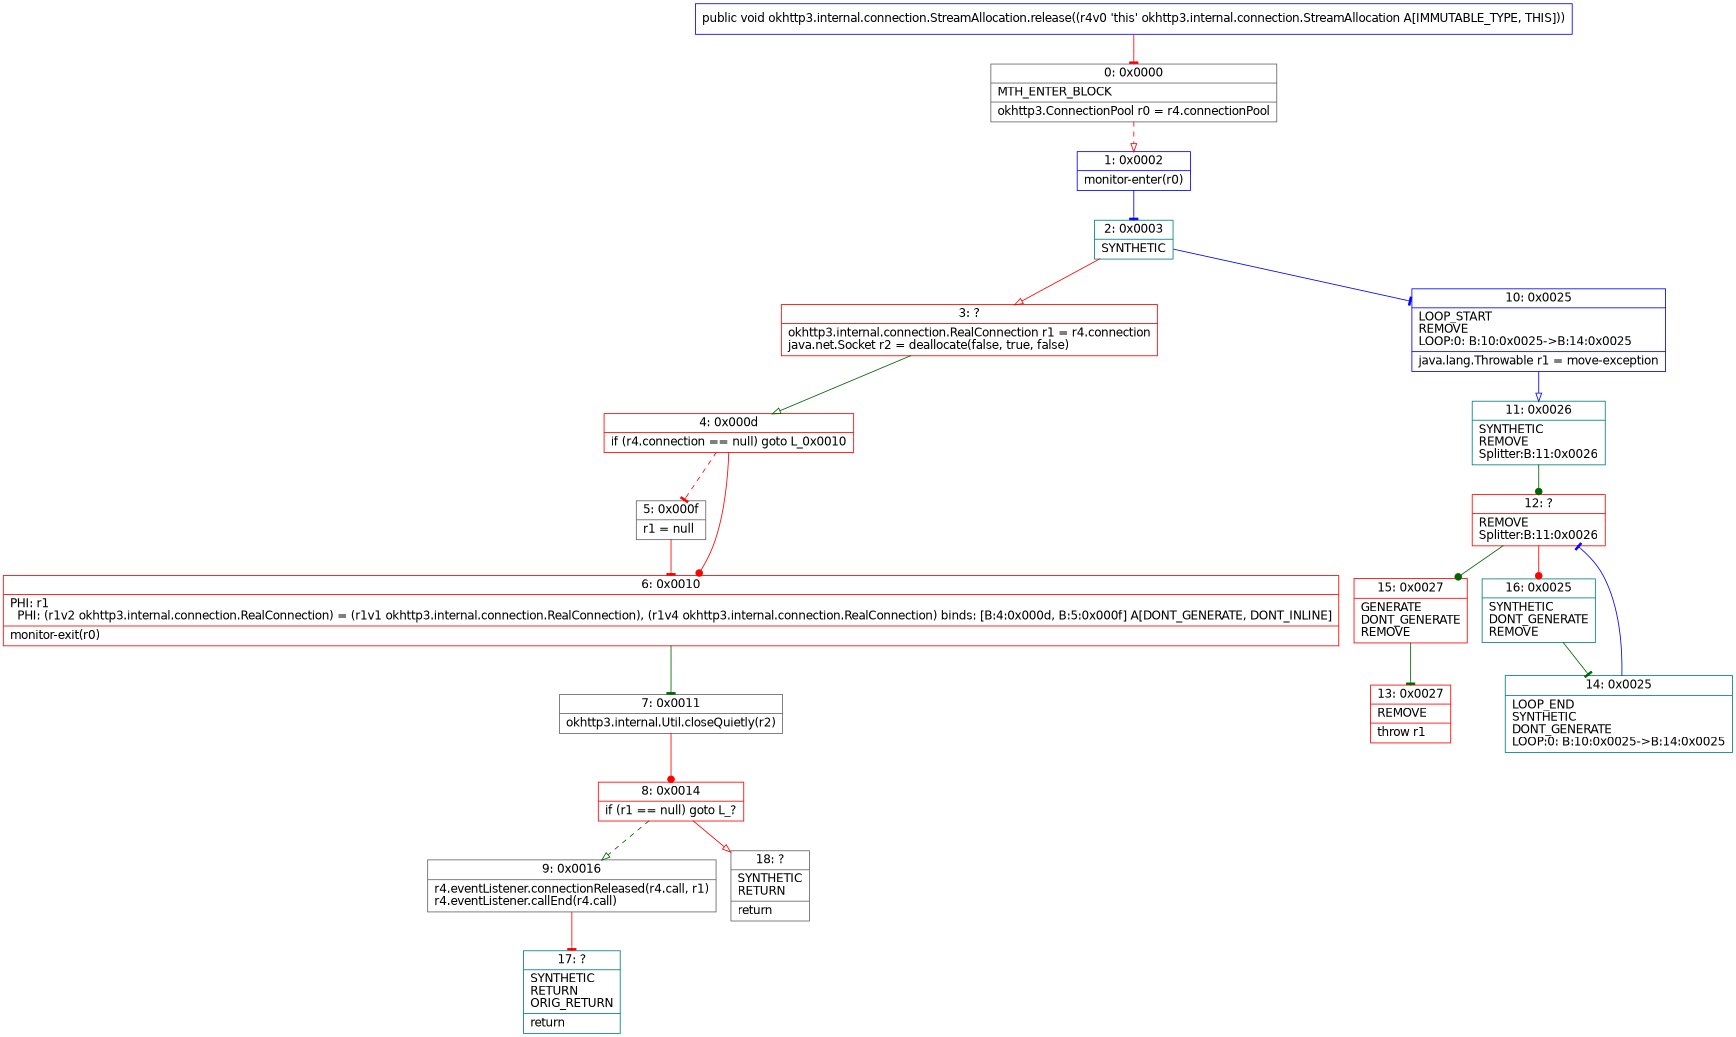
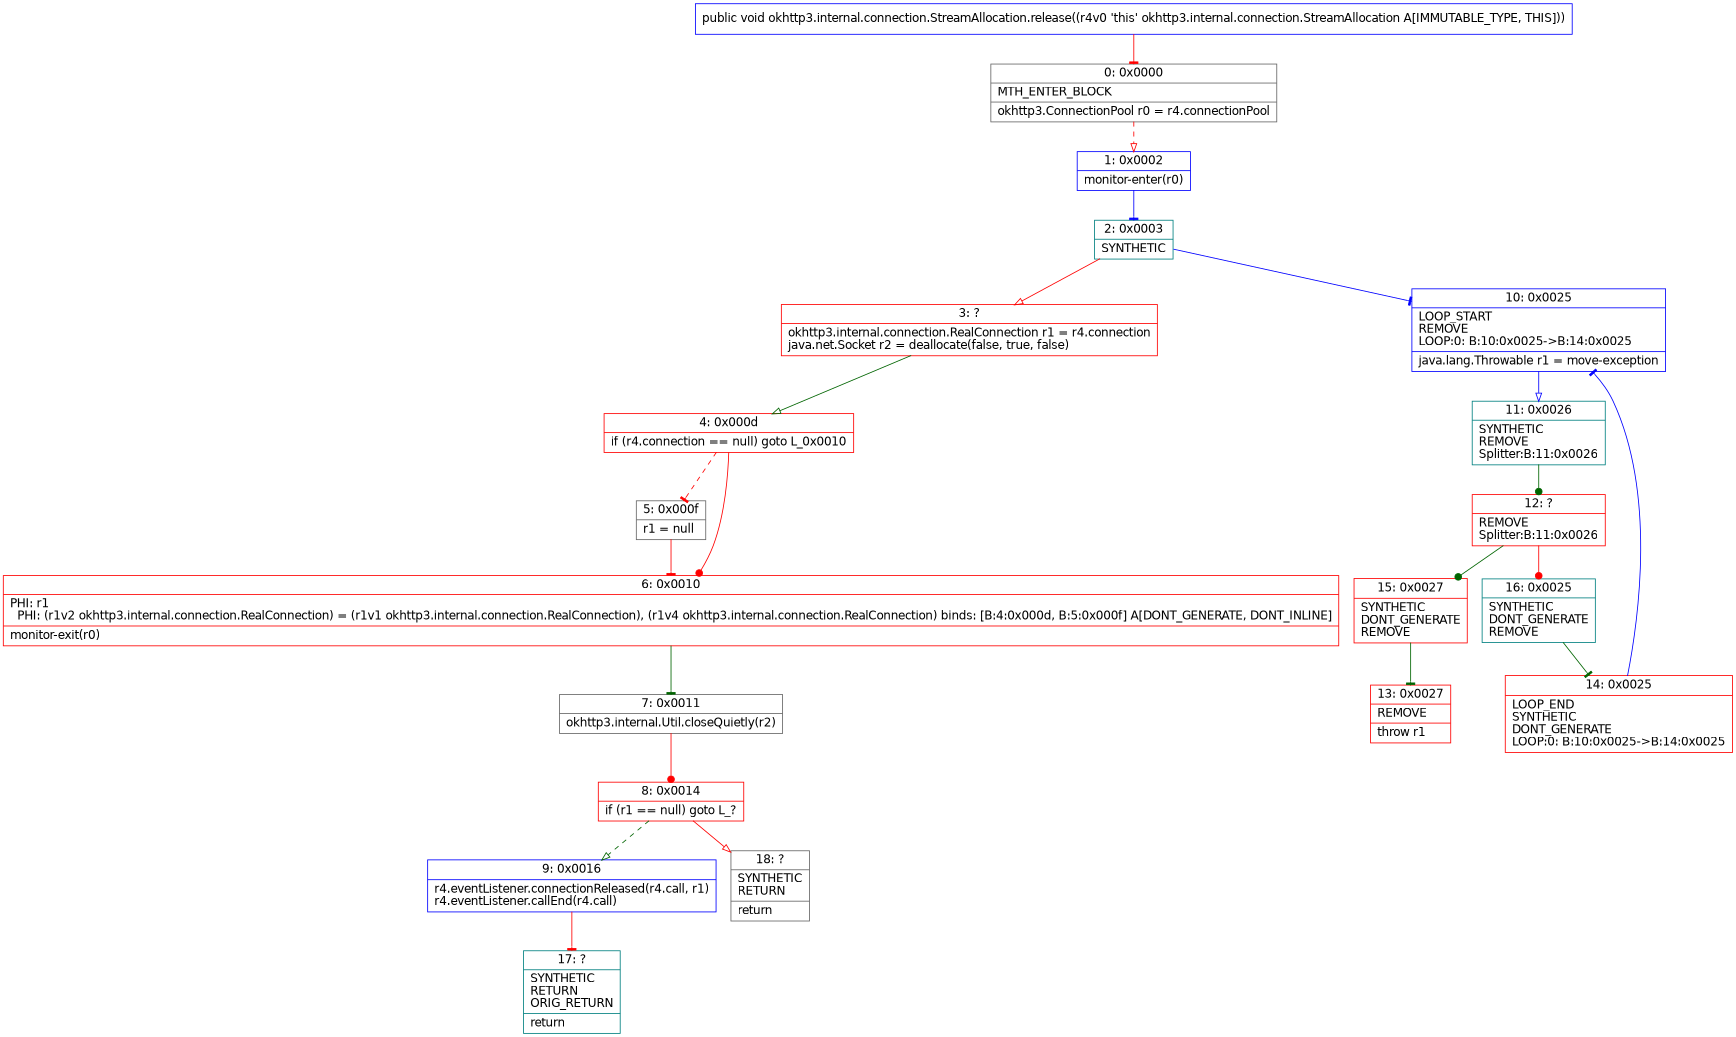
(1615, 607) -> (1640, 521)
(1391, 608) -> (1393, 608)
(1619, 714) -> (1619, 714)
(572, 886) -> (572, 886)
